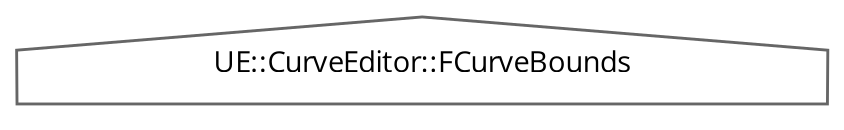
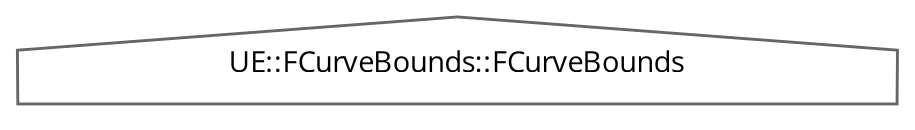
(422, 65) -> (457, 65)
